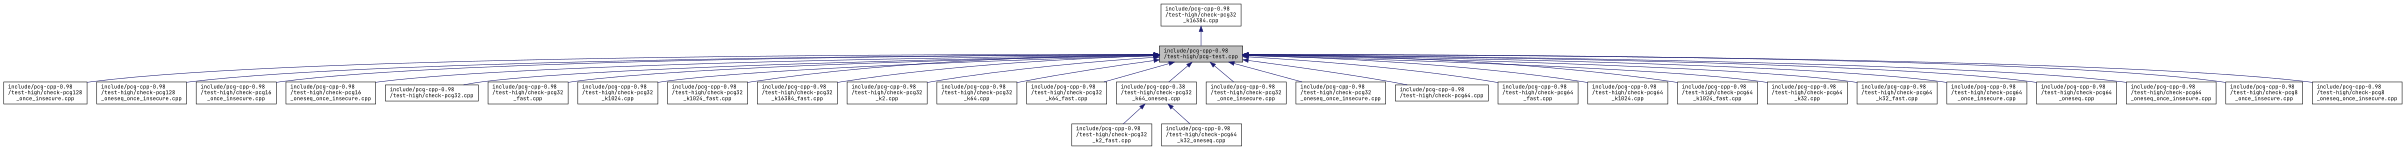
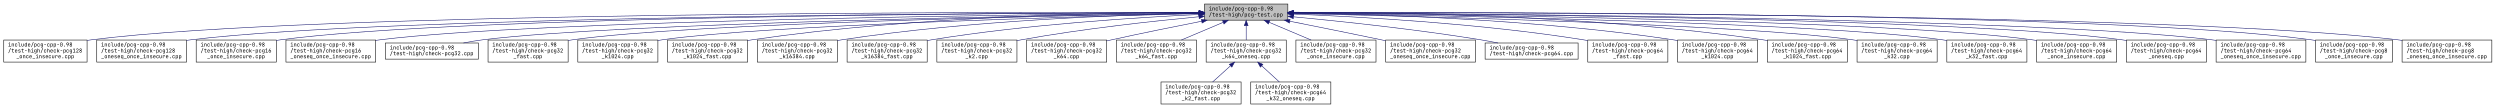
(1201, 39) -> (991, 23)
(1156, 93) -> (1246, 51)
